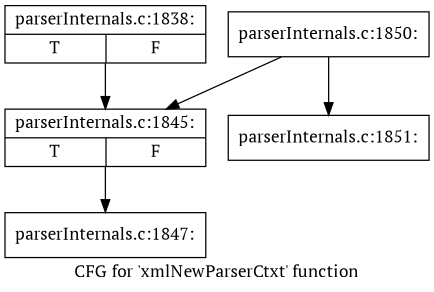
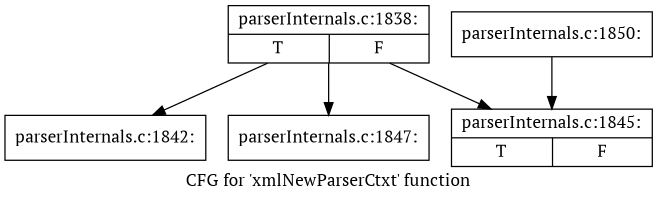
none -> (105, 138)
(329, 138) -> none
(105, 183) -> (329, 83)
